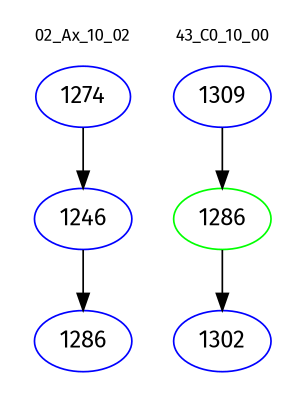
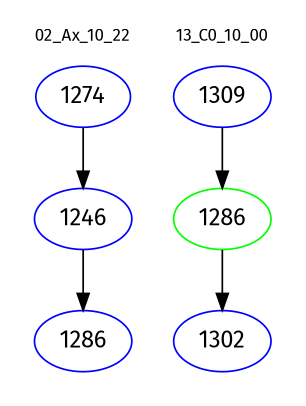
(83, 36) -> (83, 36)
(222, 36) -> (222, 36)
